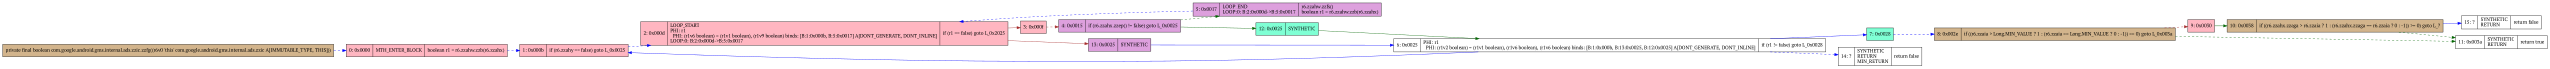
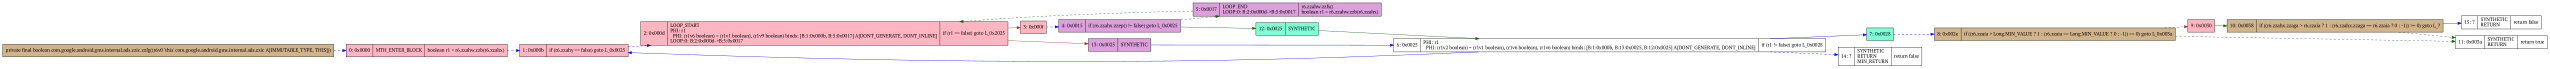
(1078, 15) -> (1078, 15)
(1051, 27) -> (1051, 27)
